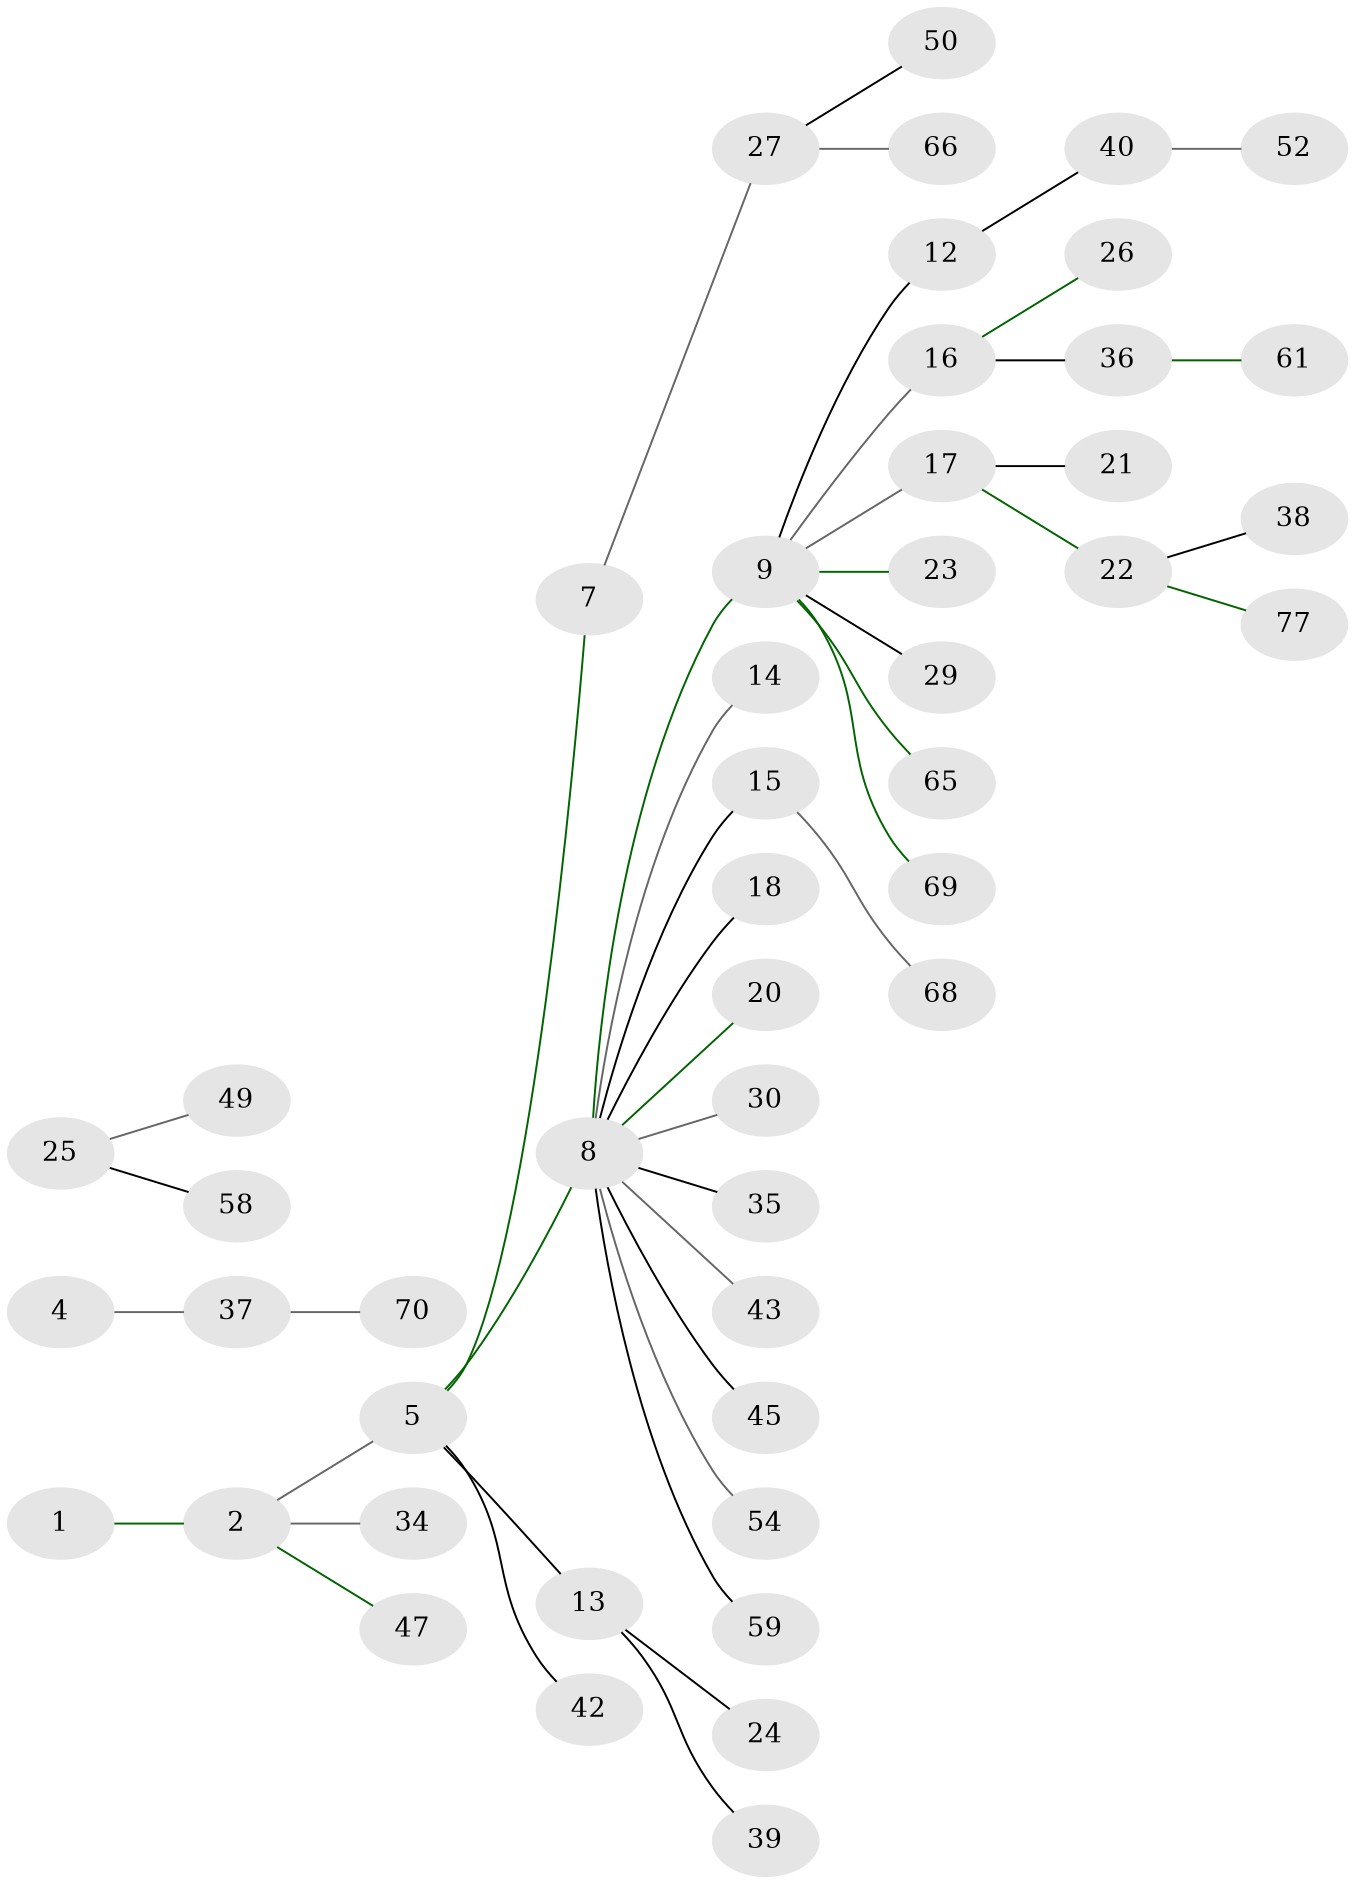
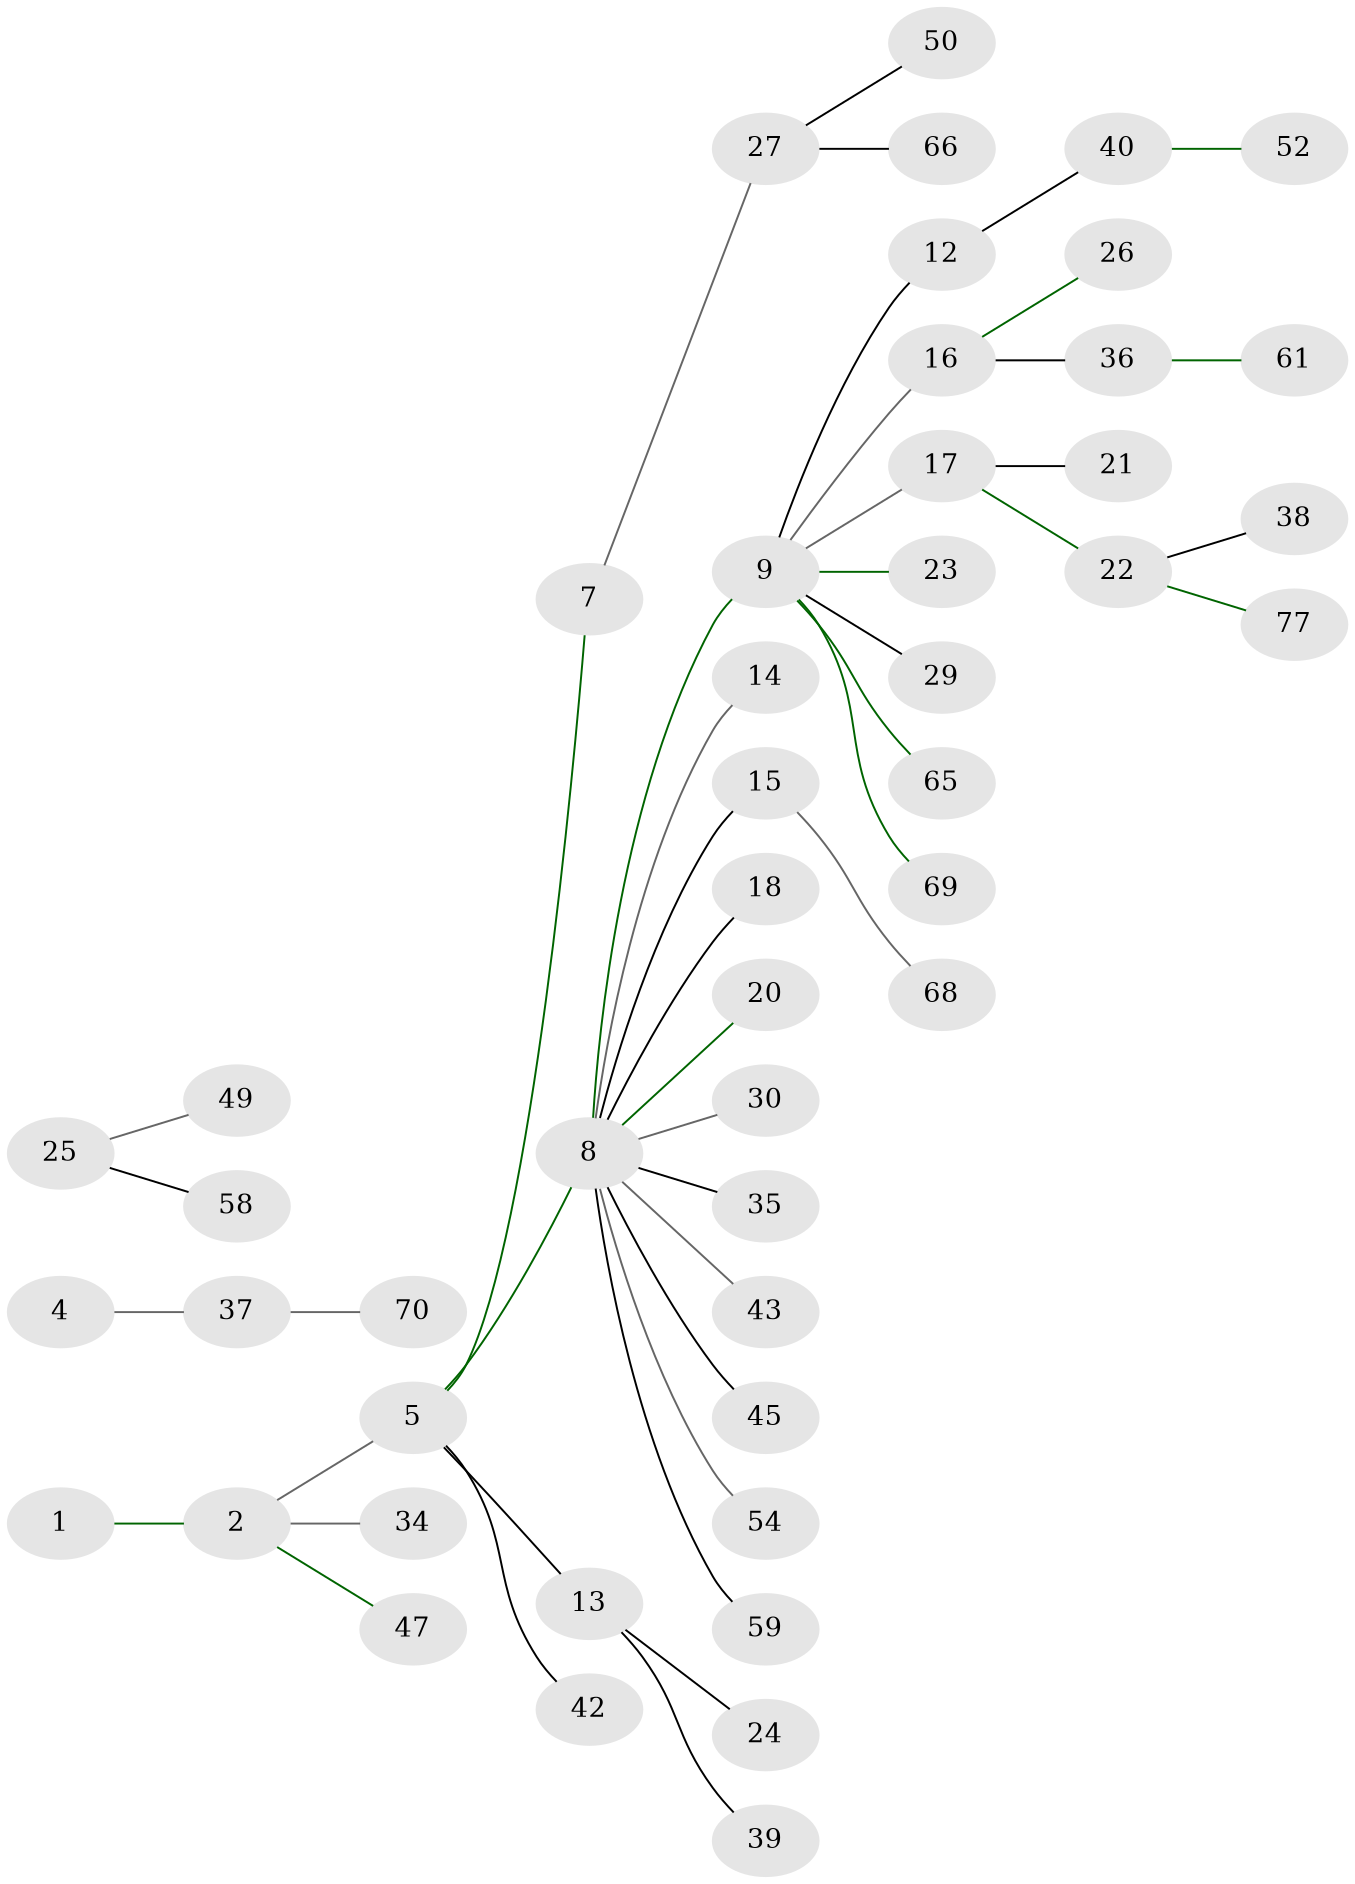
(854, 149) -> (854, 149)
(1207, 149) -> (1207, 149)
